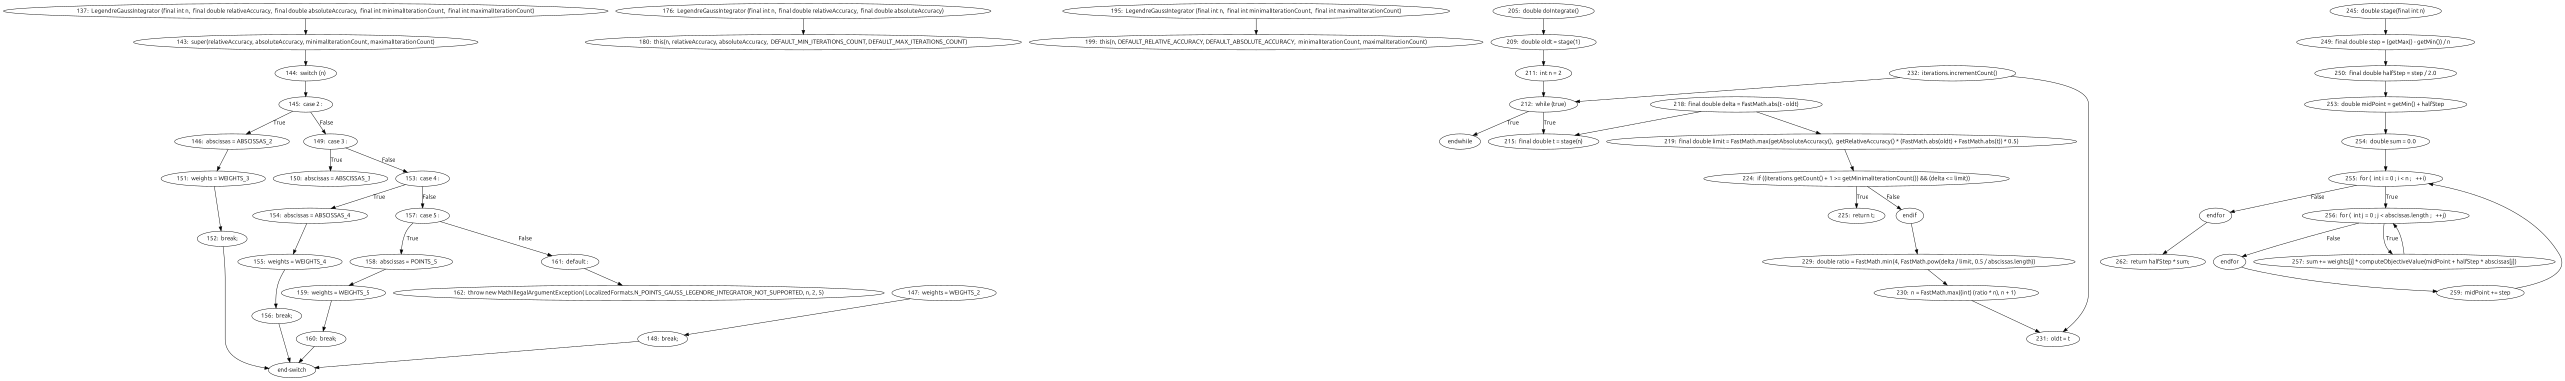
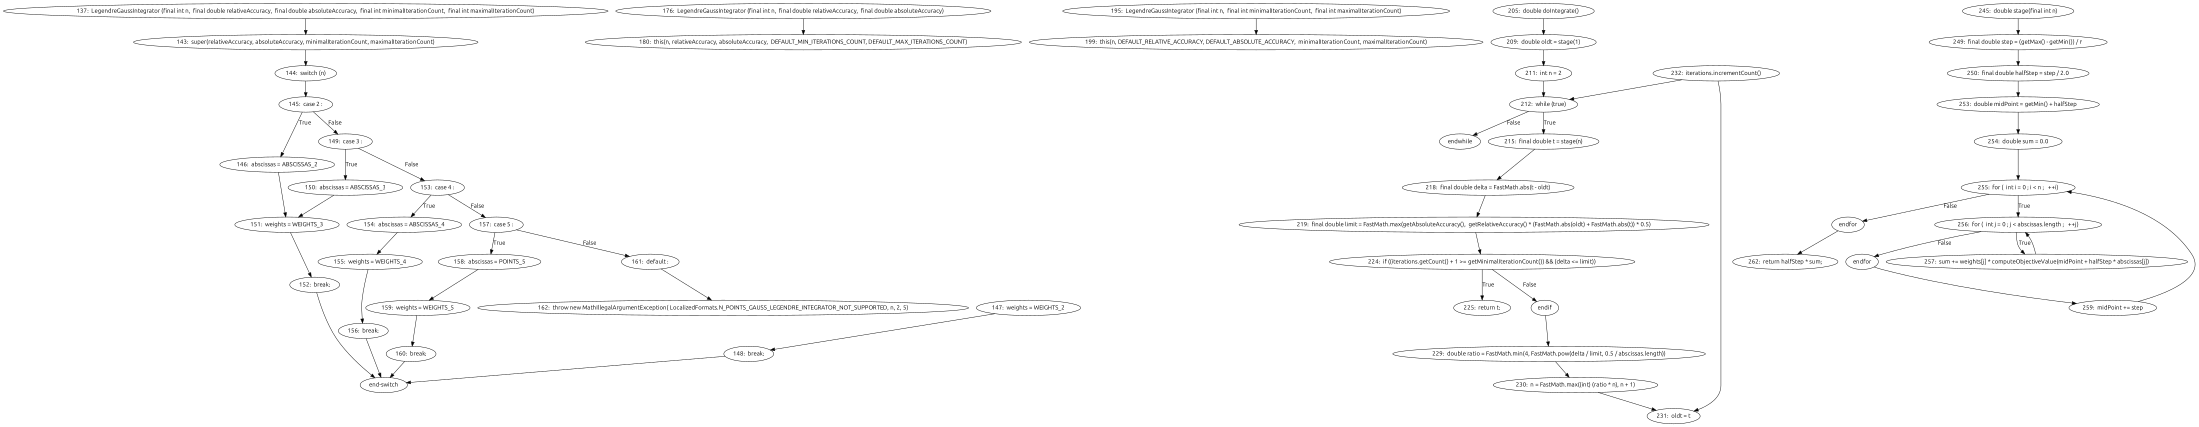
(1513, 123) -> (1514, 123)
(1640, 123) -> (1518, 163)
none -> (318, 205)
